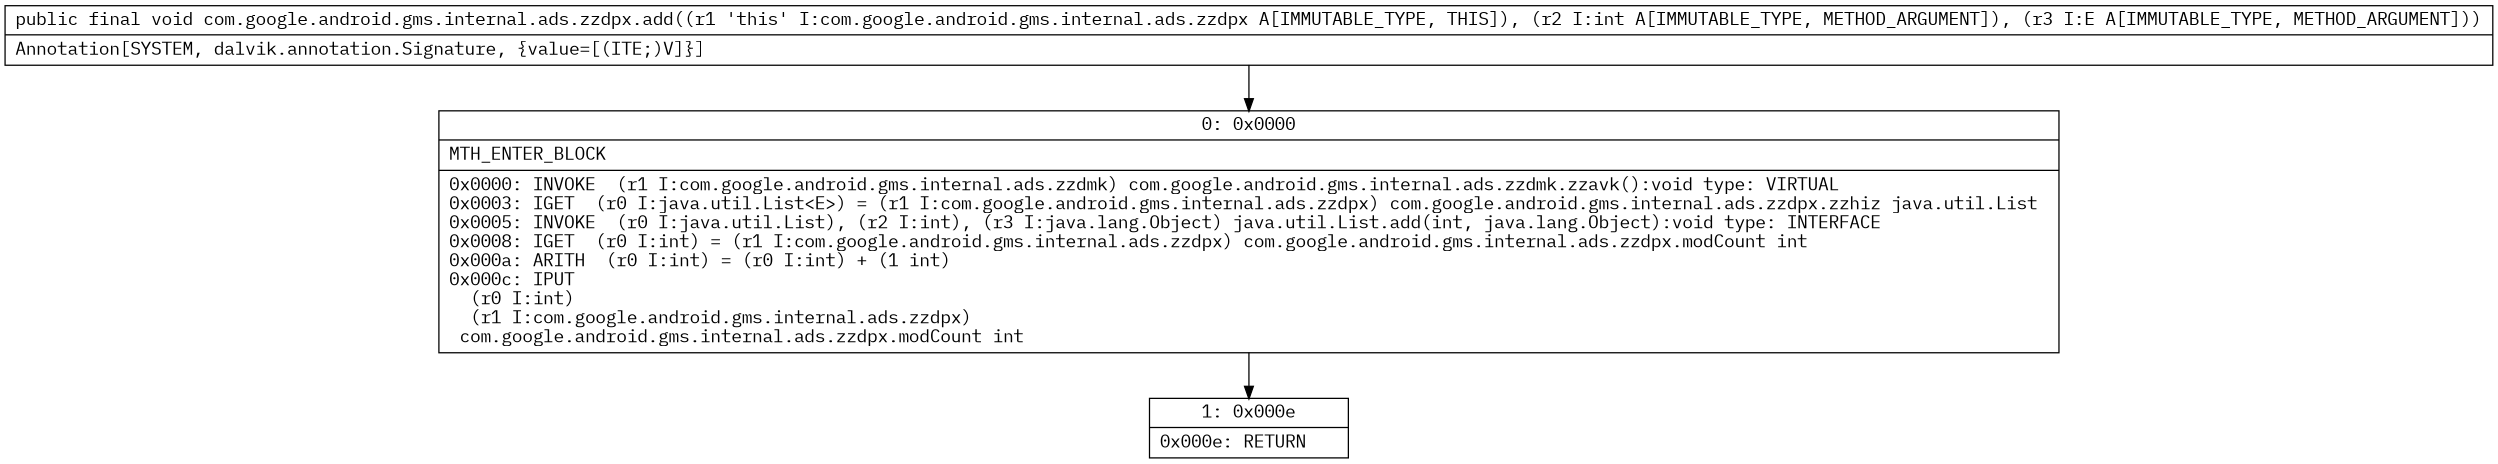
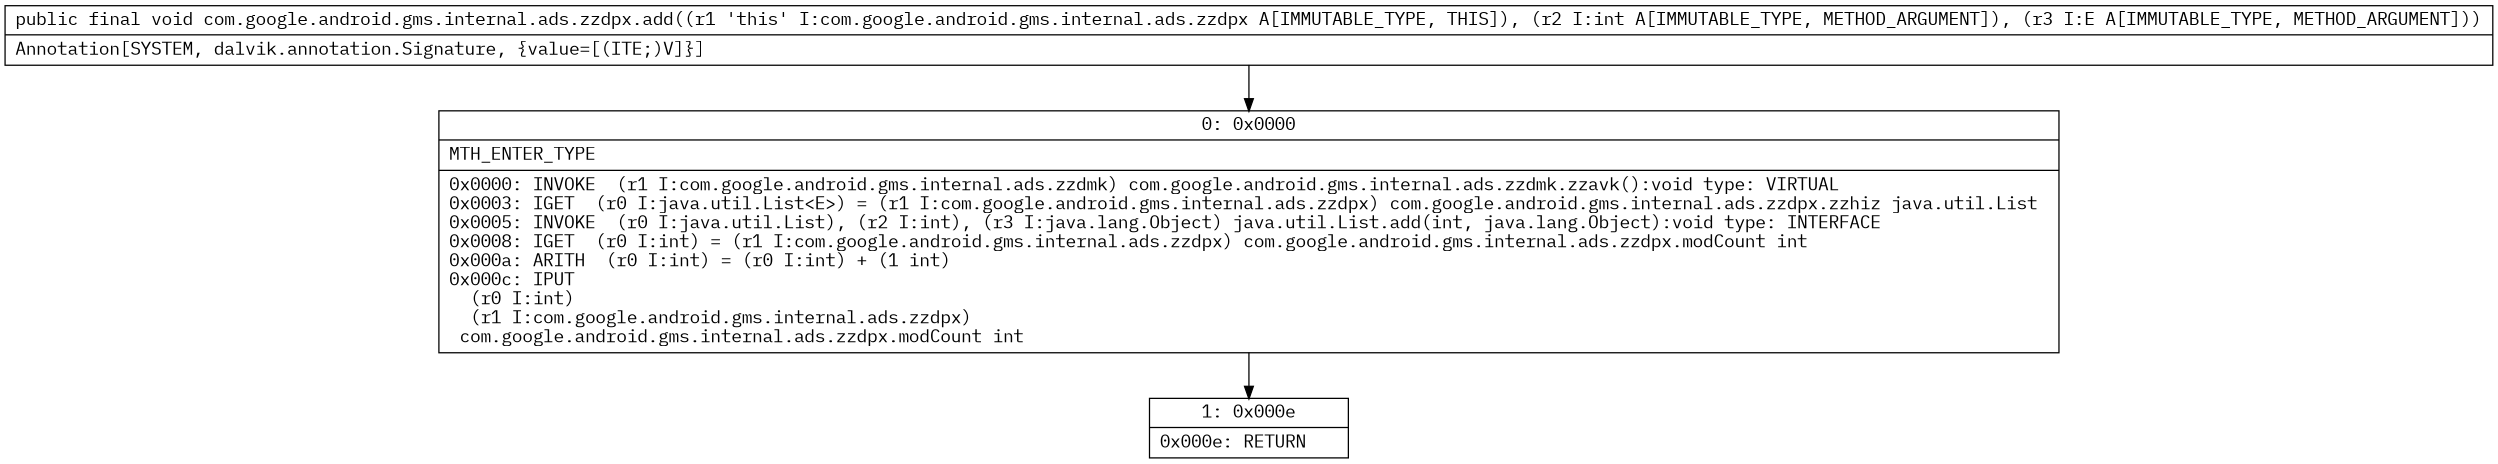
(528, 155) -> (522, 155)
